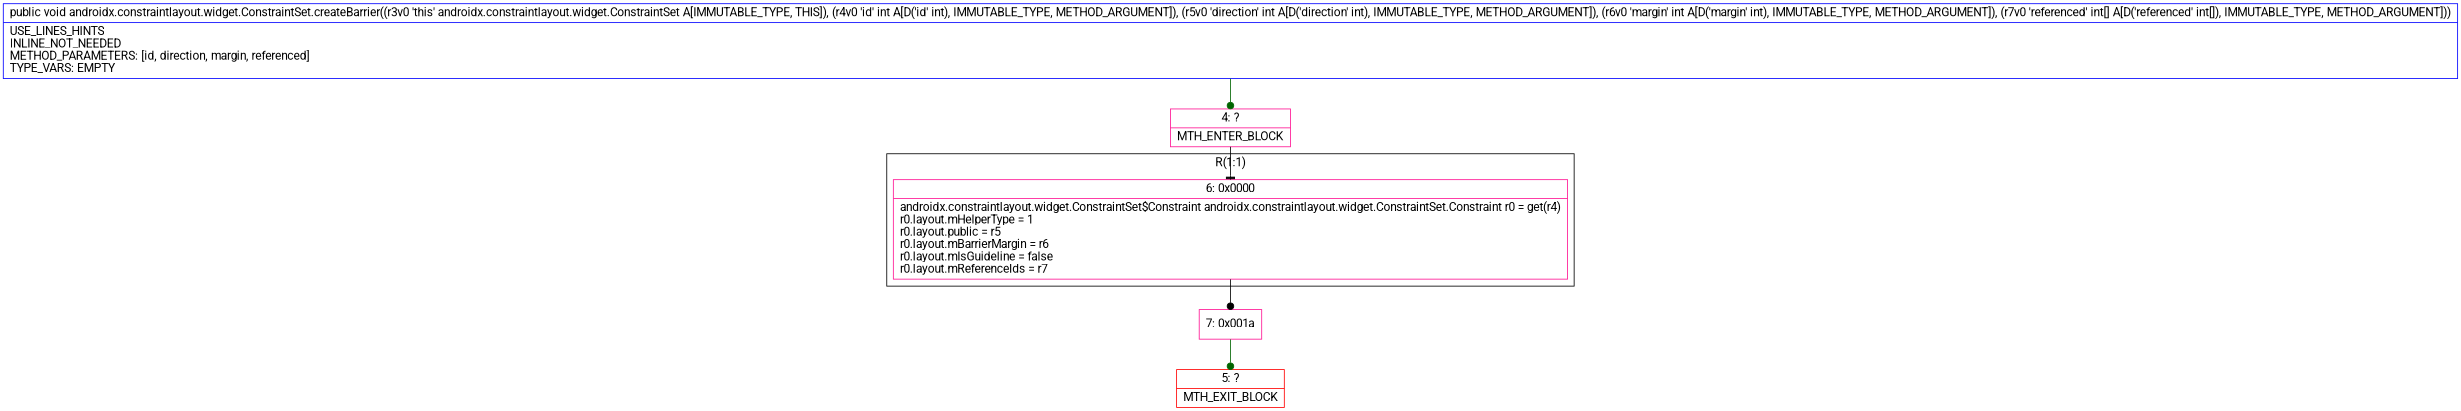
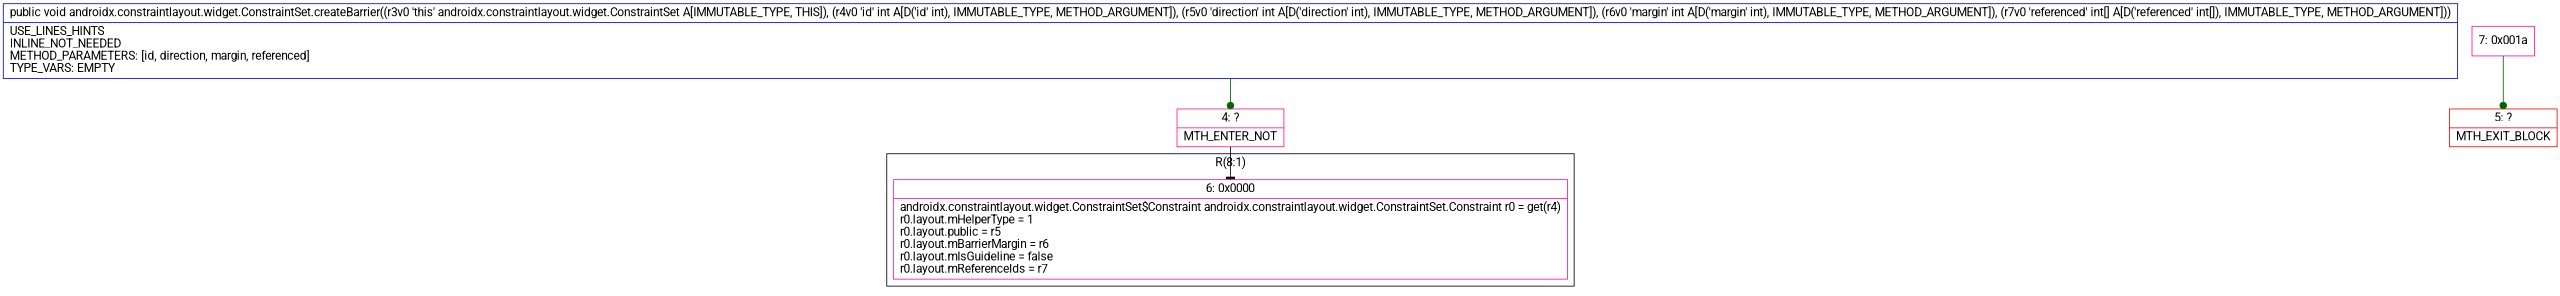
(1230, 137) -> (1230, 137)
(1230, 163) -> (1230, 163)
(1230, 291) -> none
